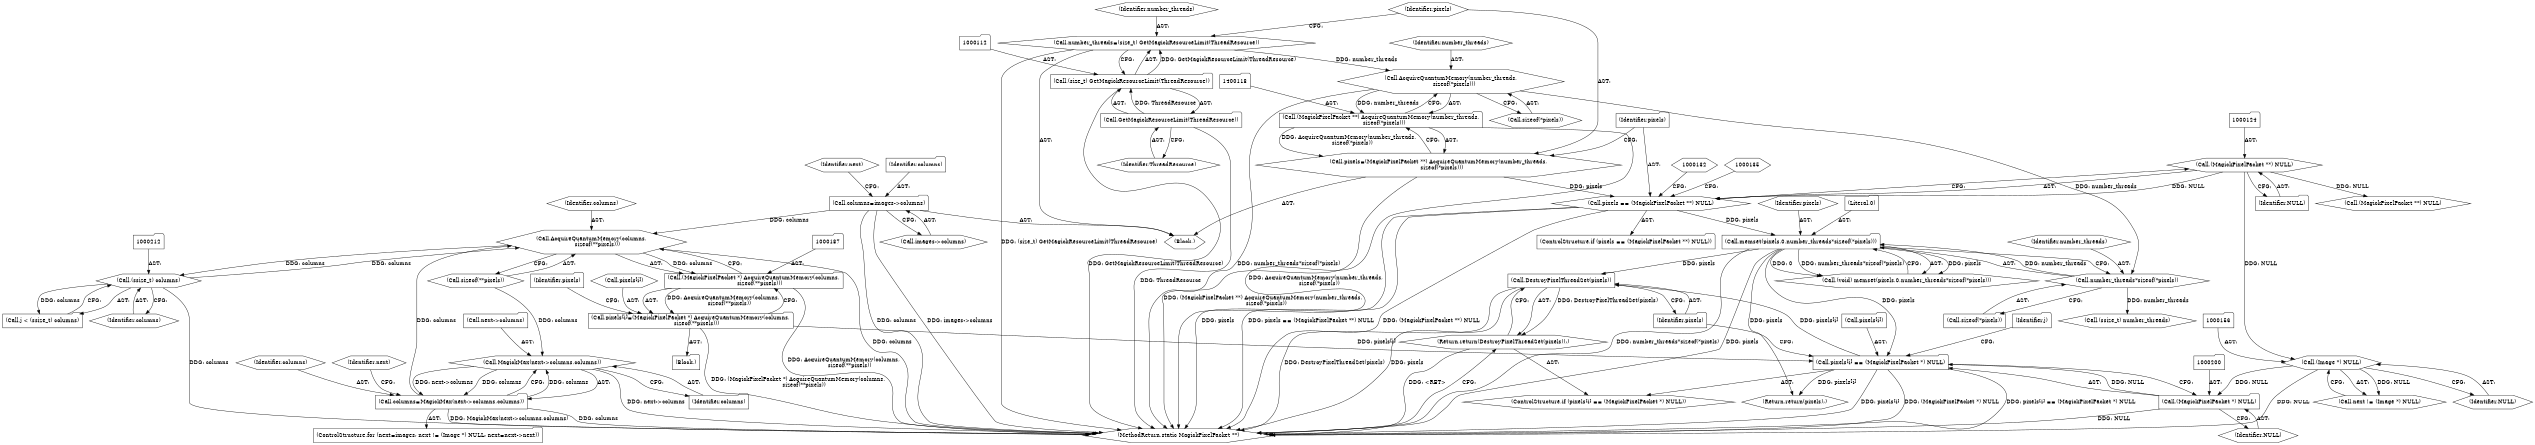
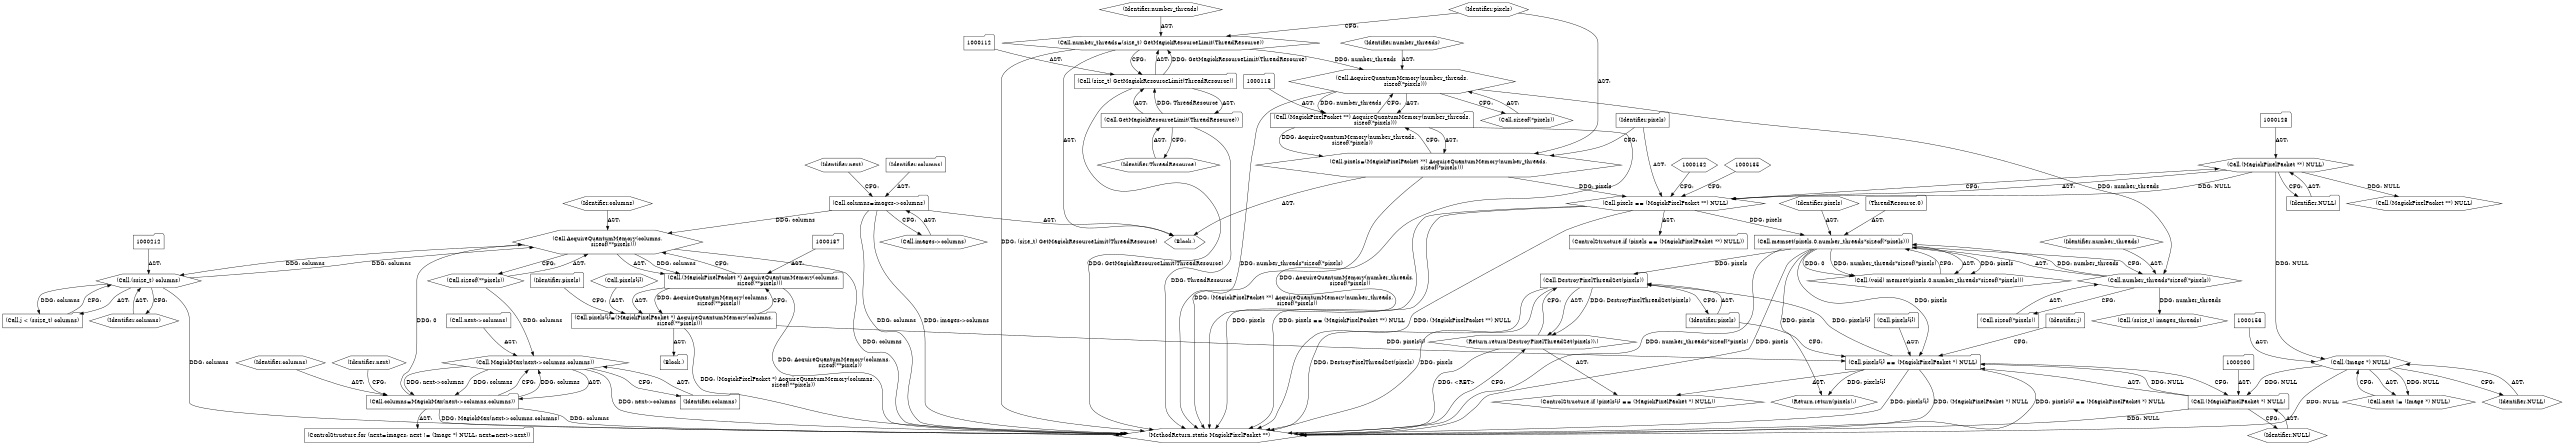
(1235, 82) -> (1259, 82)
(2245, 120) -> (2276, 120)
(1862, 204) -> (1896, 204)
(437, 321) -> (427, 321)
(2127, 321) -> (2160, 321)
